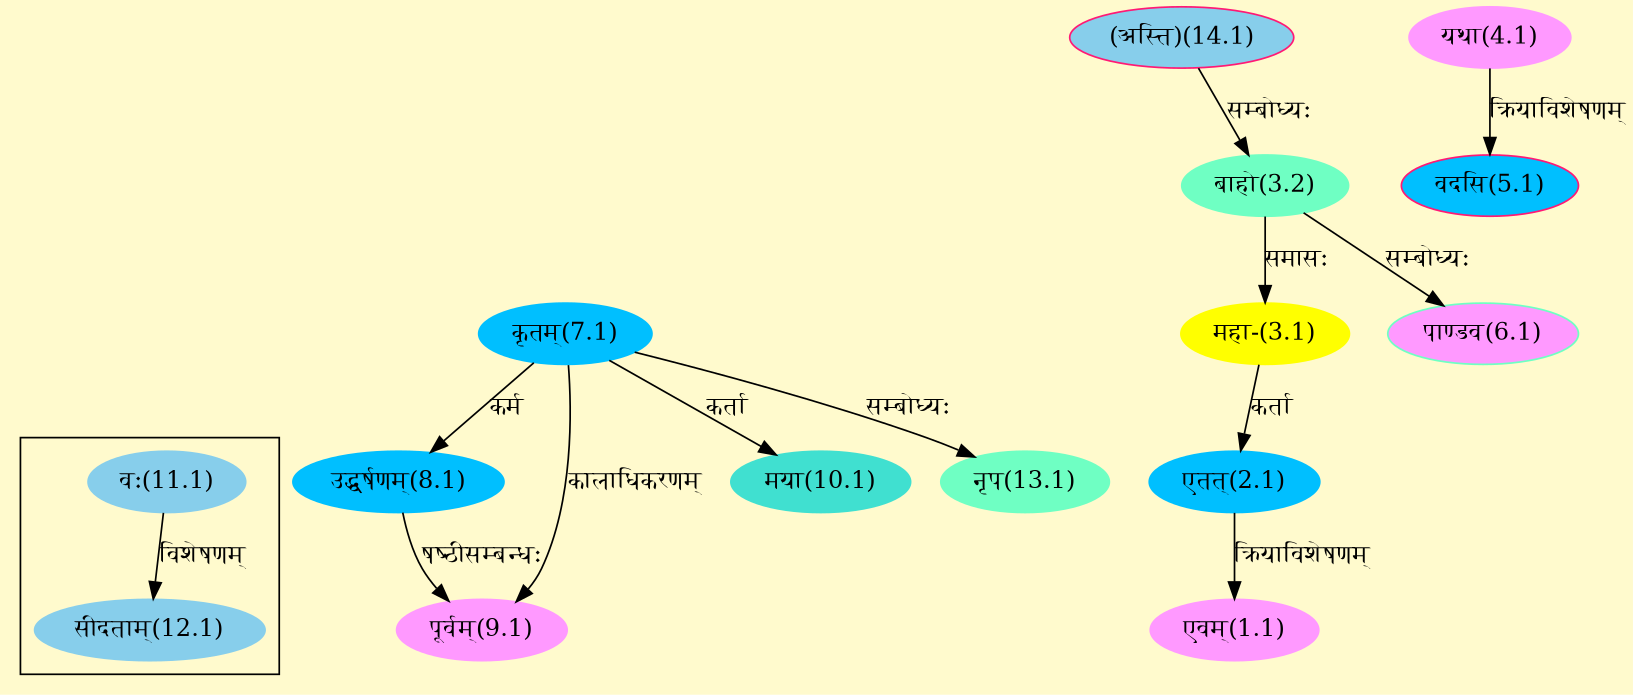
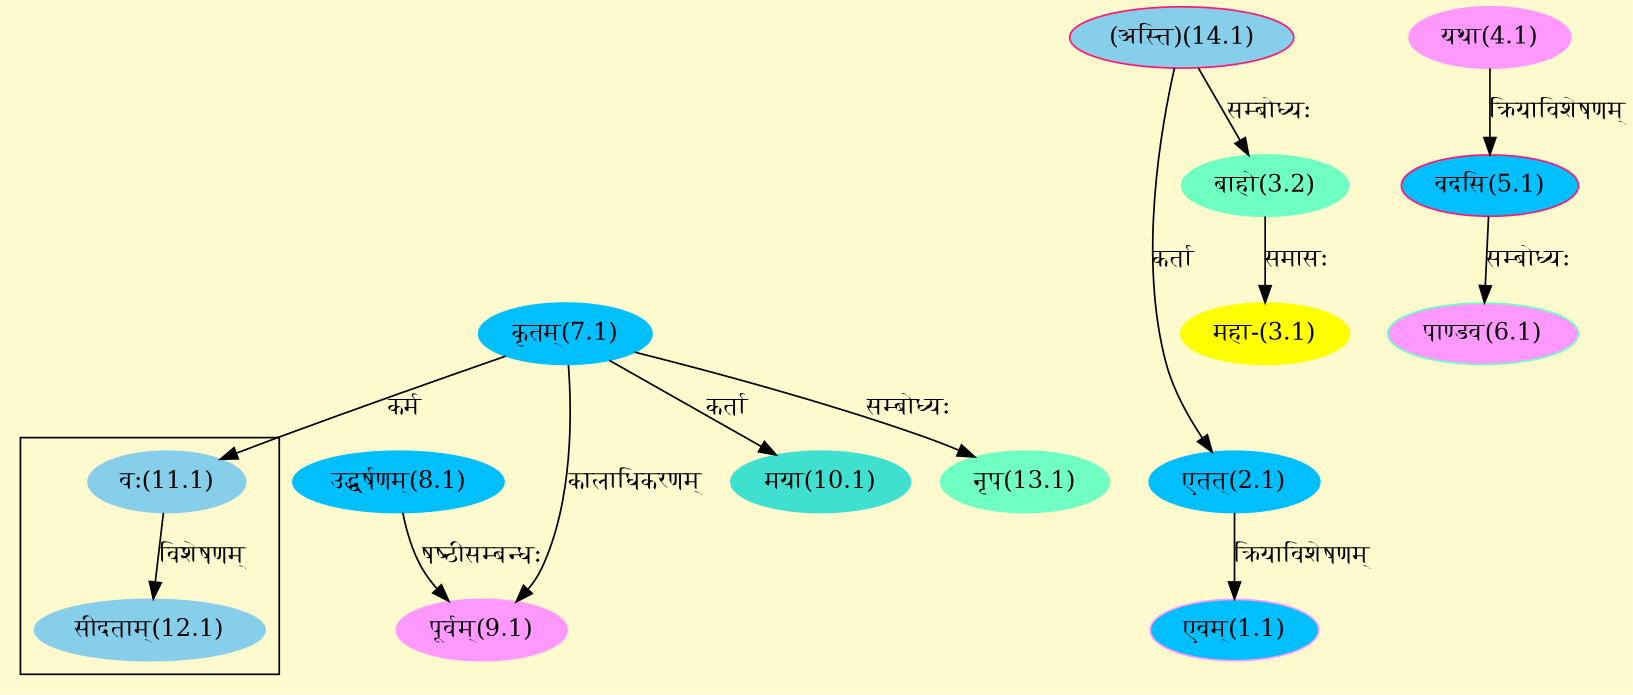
(1367, 255) -> (1487, 251)
(1252, 399) -> (1153, 257)
(489, 402) -> (371, 404)
(1235, 630) -> (1235, 630)
